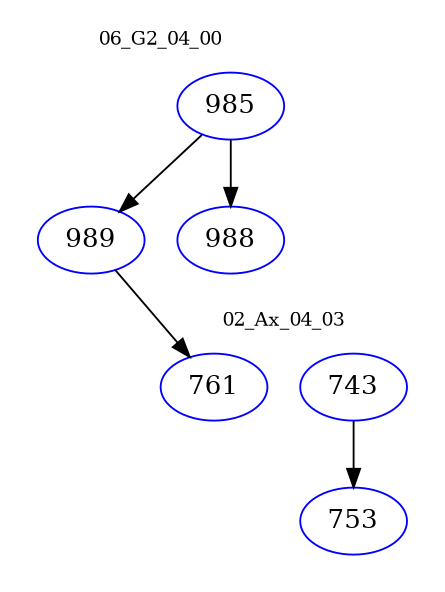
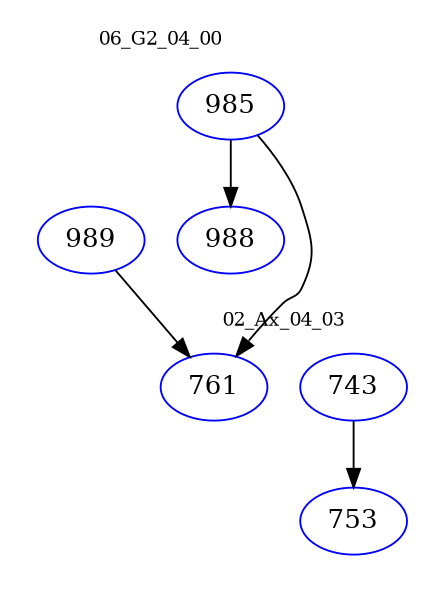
(168, 167) -> (311, 243)
